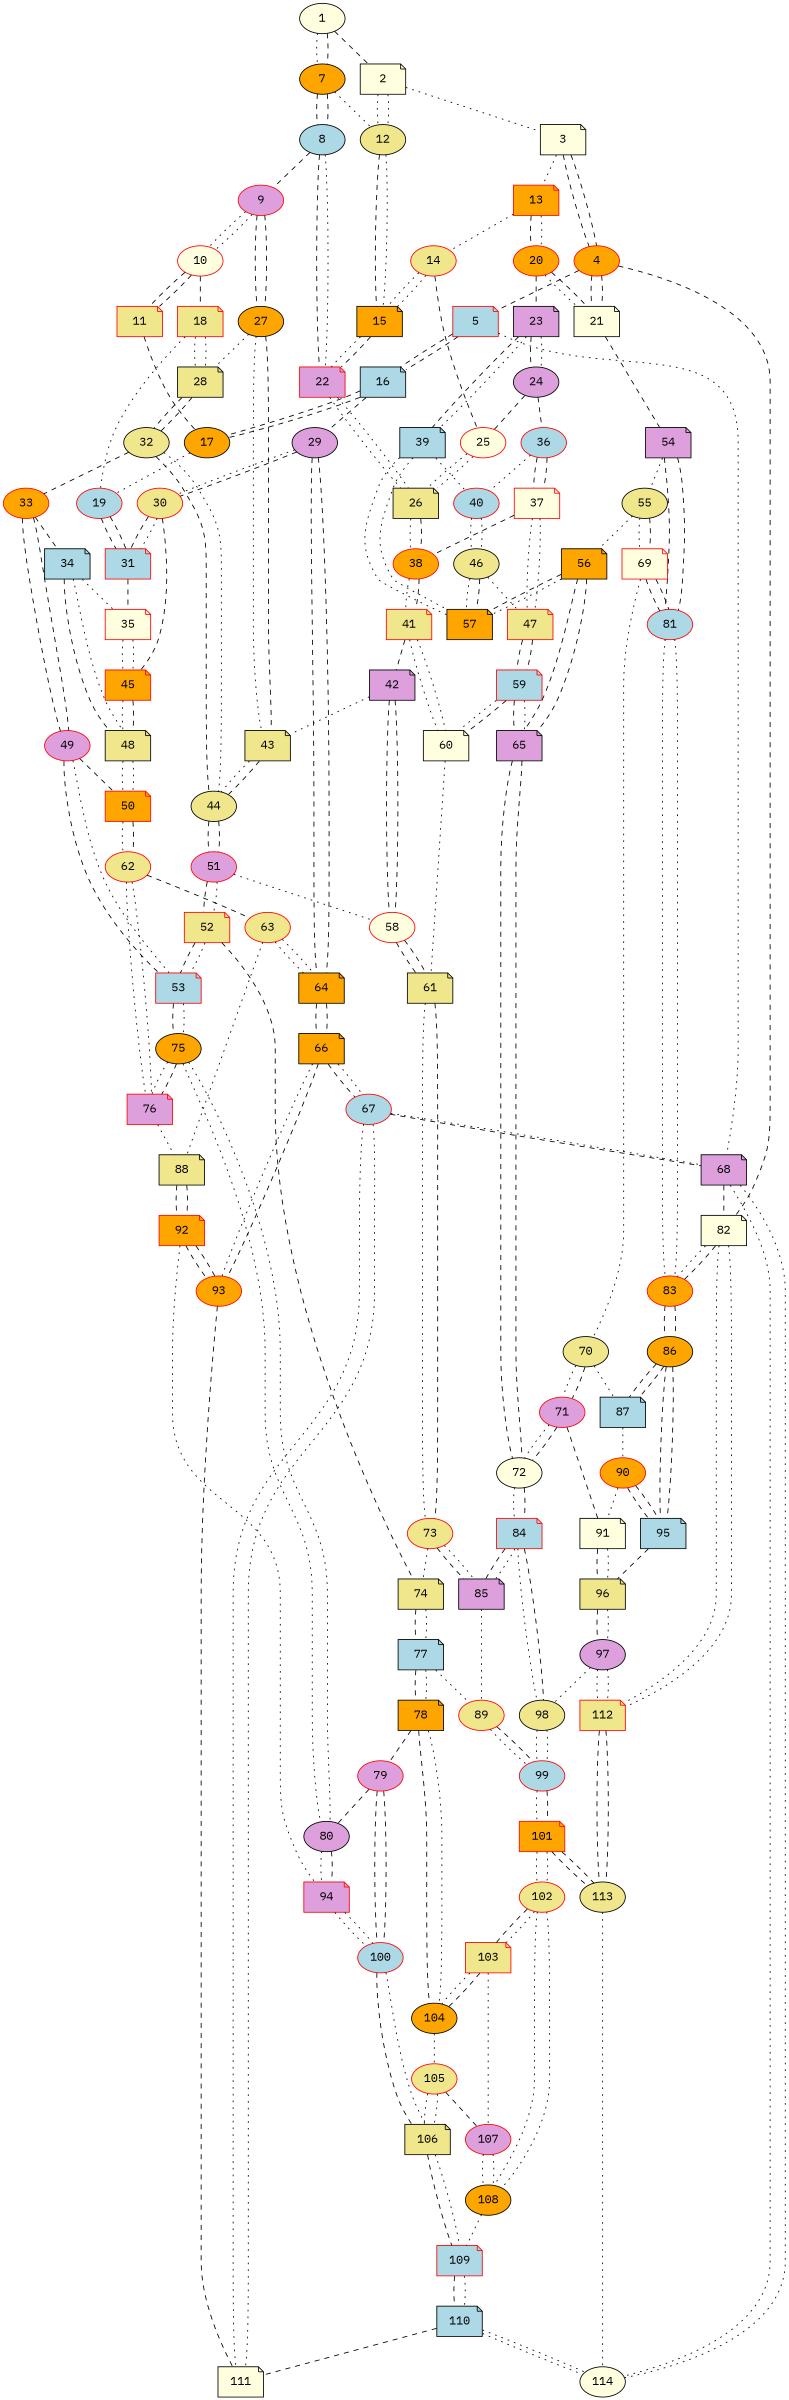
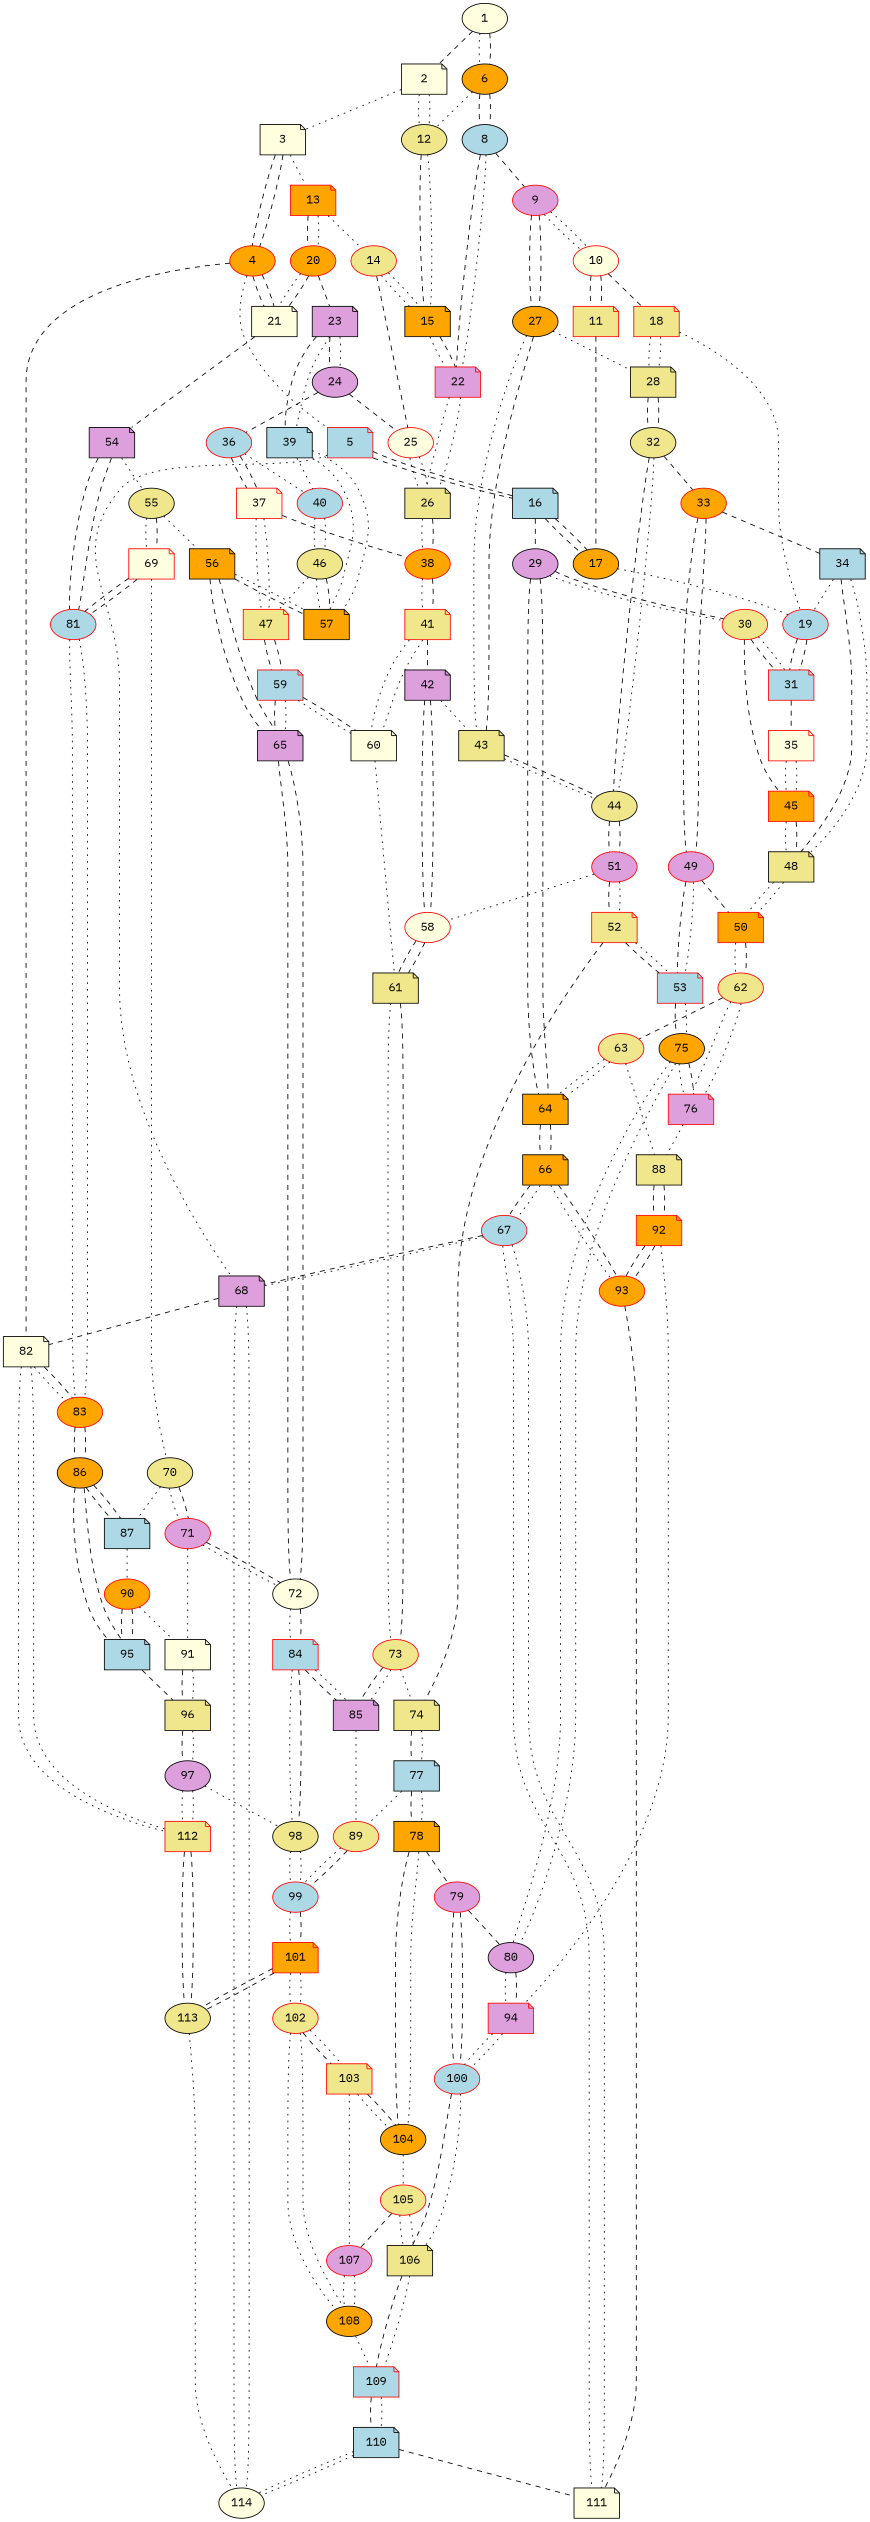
(322, 79) -> (485, 79)
(543, 288) -> (260, 364)
(98, 594) -> (824, 595)
(582, 1473) -> (188, 1594)
